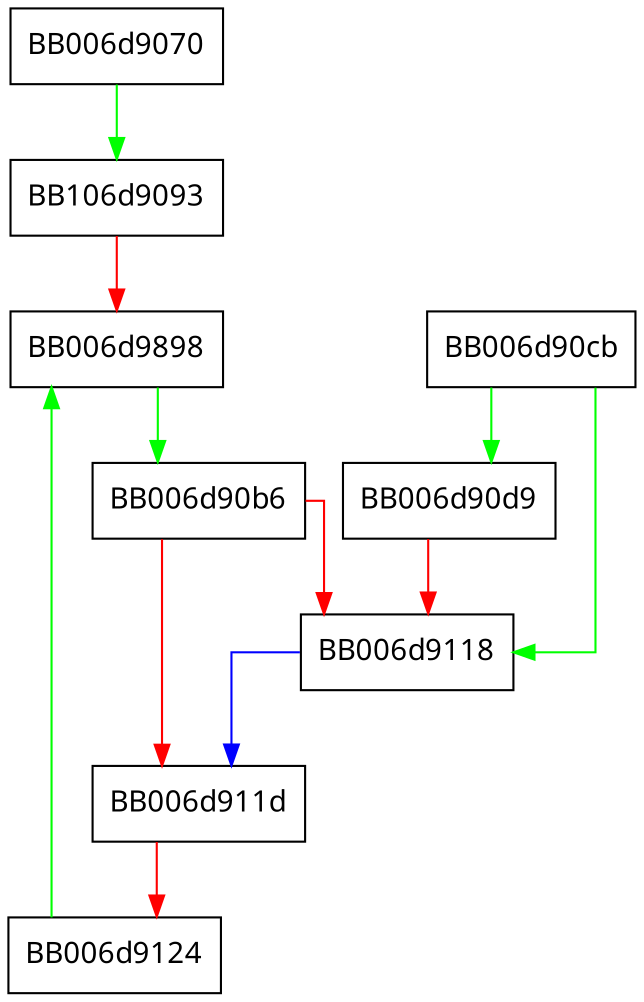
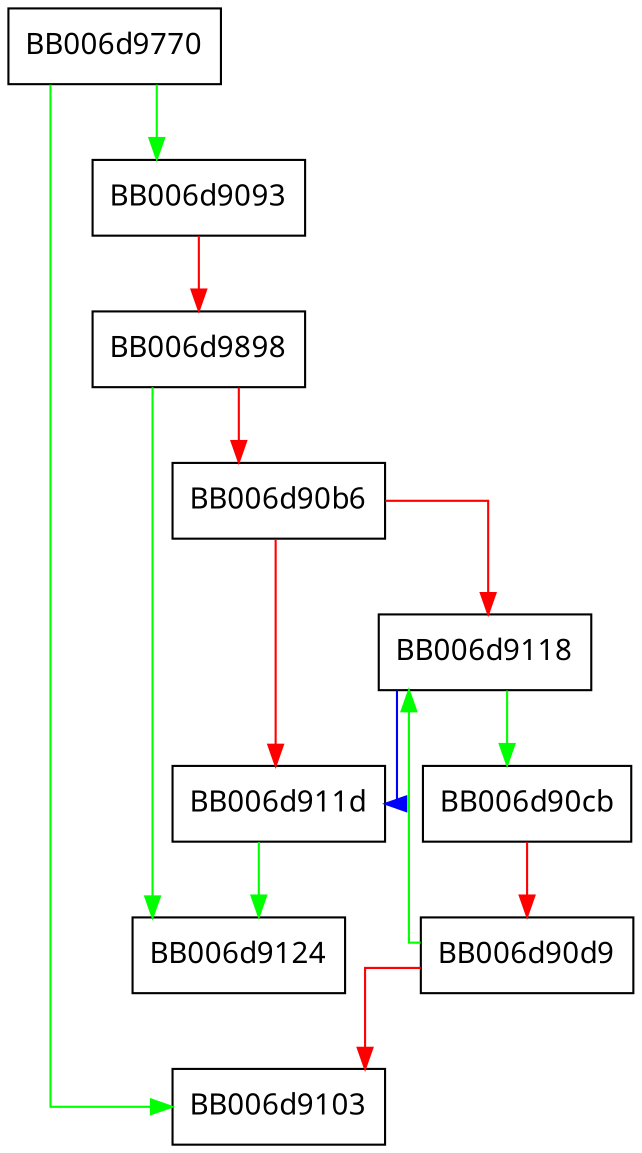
(117, 46) -> (115, 46)
(117, 198) -> (199, 198)
(158, 414) -> (239, 414)
(491, 414) -> (527, 869)
(595, 550) -> (507, 717)
(428, 566) -> (409, 833)
(52, 663) -> (153, 642)
(157, 869) -> (259, 869)
none -> (279, 1107)
